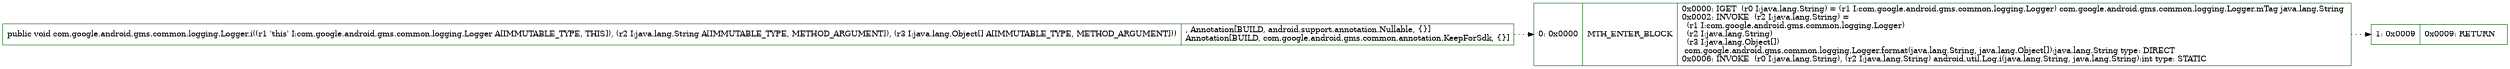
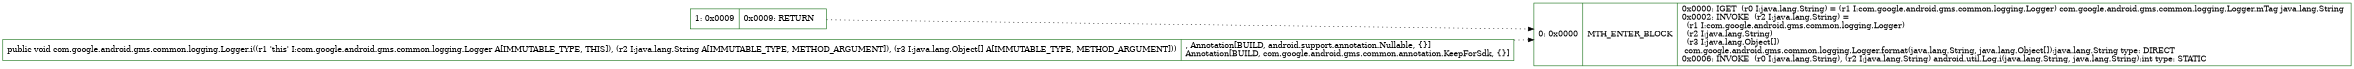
(2358, 34) -> (1177, 24)
